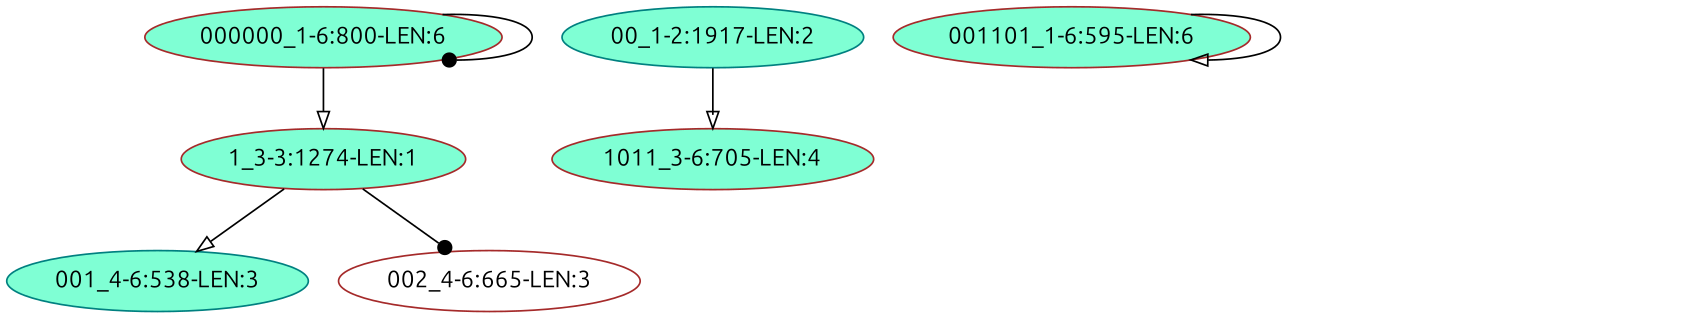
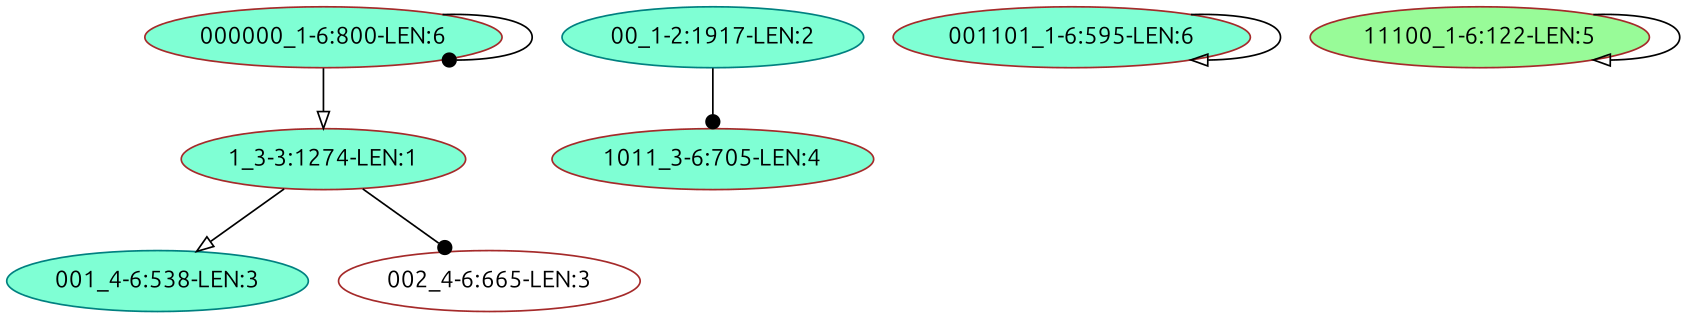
none -> (1480, 37)
(713, 92) -> (713, 92)
